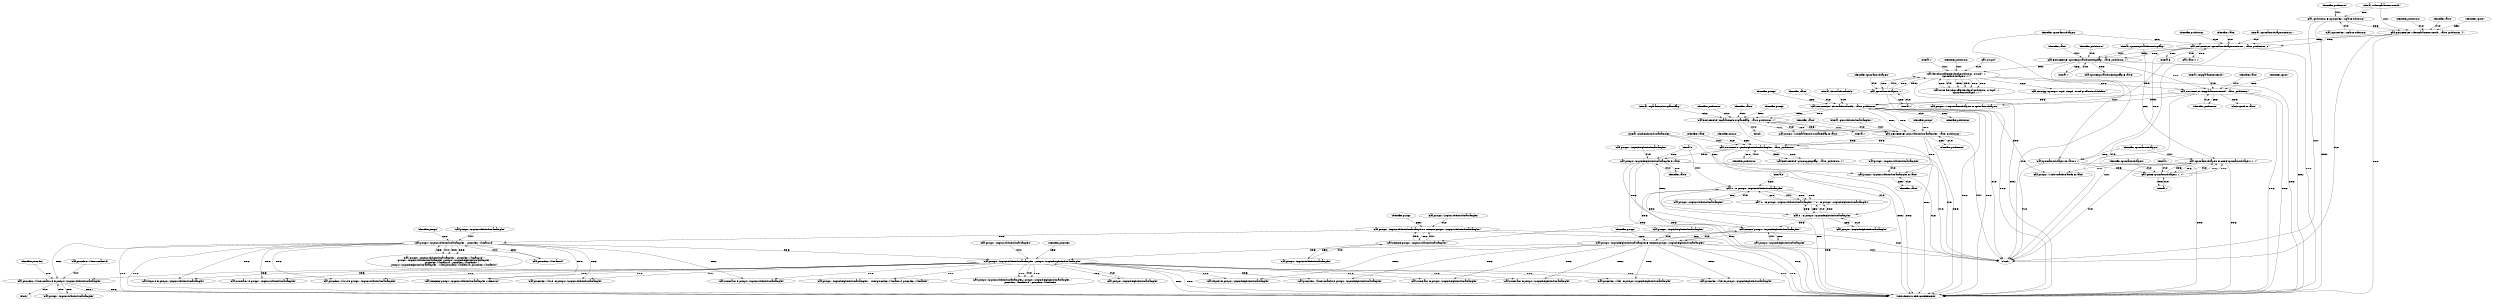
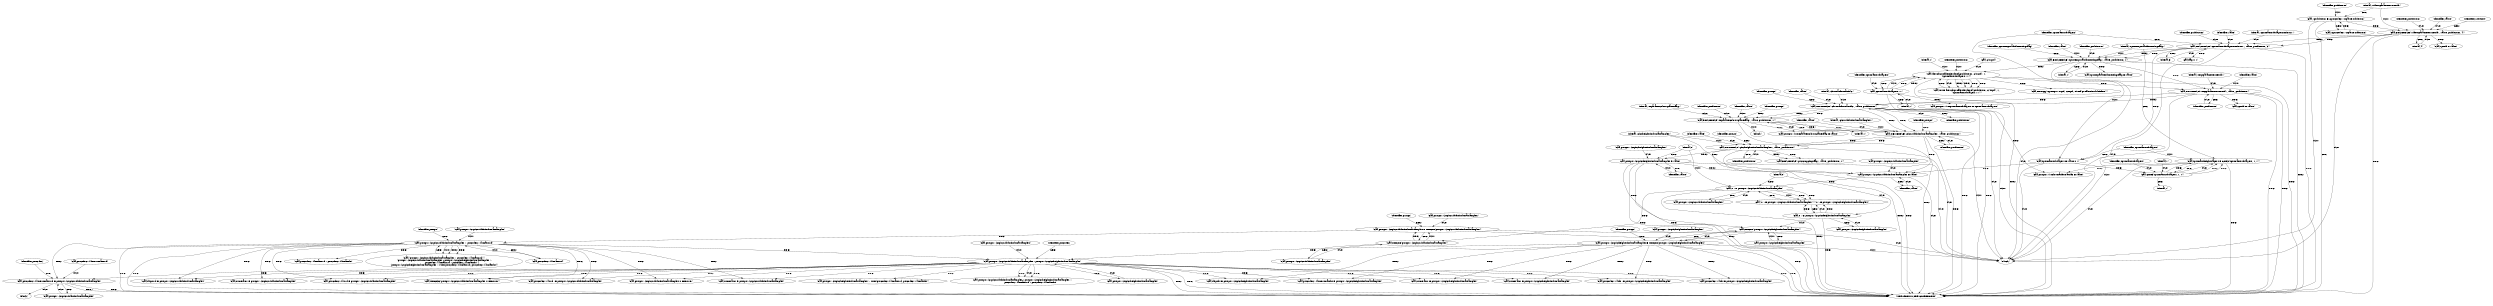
(2475, 19) -> (2475, 19)
none -> (2335, 26)
(2347, 26) -> (2347, 26)
none -> (2010, 46)
none -> (2417, 46)
none -> (2446, 46)
(2190, 60) -> (2190, 60)
(2109, 75) -> (2109, 75)
(2279, 75) -> none
(2090, 100) -> (1924, 99)
(2243, 106) -> (2243, 106)
(2325, 154) -> (2325, 154)
(2223, 161) -> (2223, 161)
(2161, 182) -> (2161, 182)
(2164, 182) -> none
(2003, 188) -> (2003, 188)
(1702, 210) -> (1733, 170)
(1659, 212) -> (1826, 181)
(1802, 223) -> (1802, 223)
(1820, 236) -> (1820, 236)
none -> (323, 261)
none -> (661, 281)
(2185, 286) -> (1975, 168)
